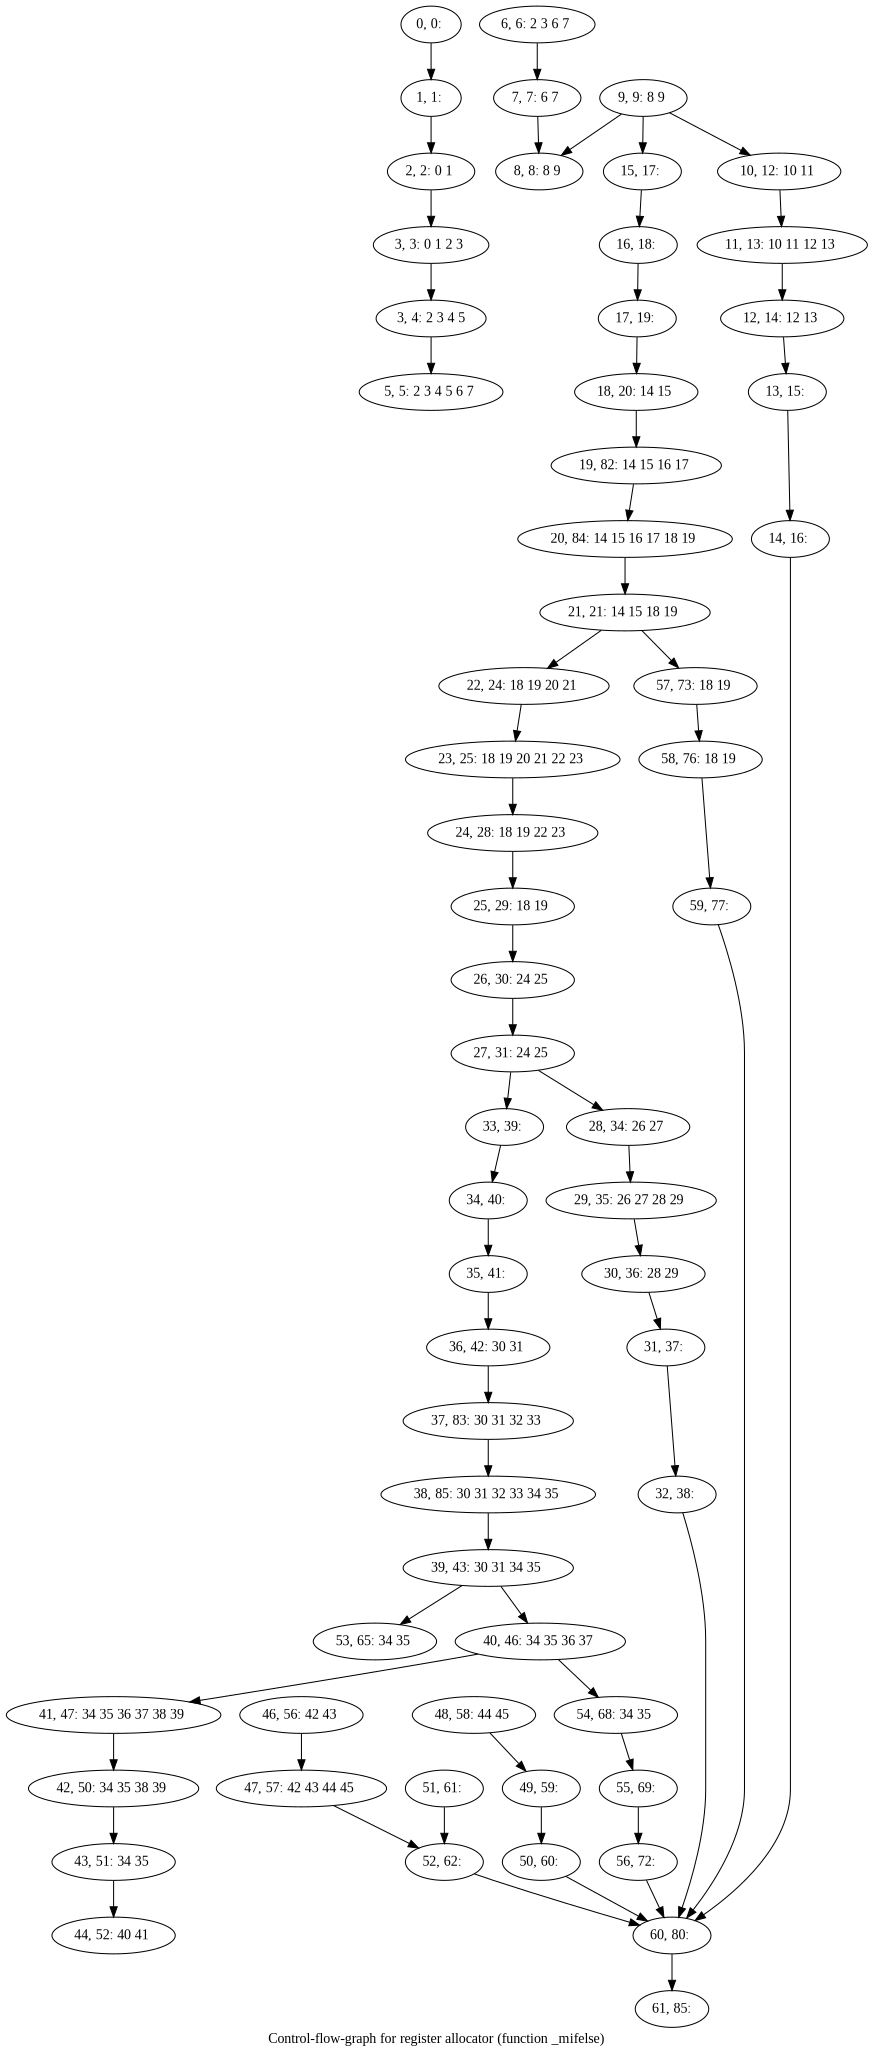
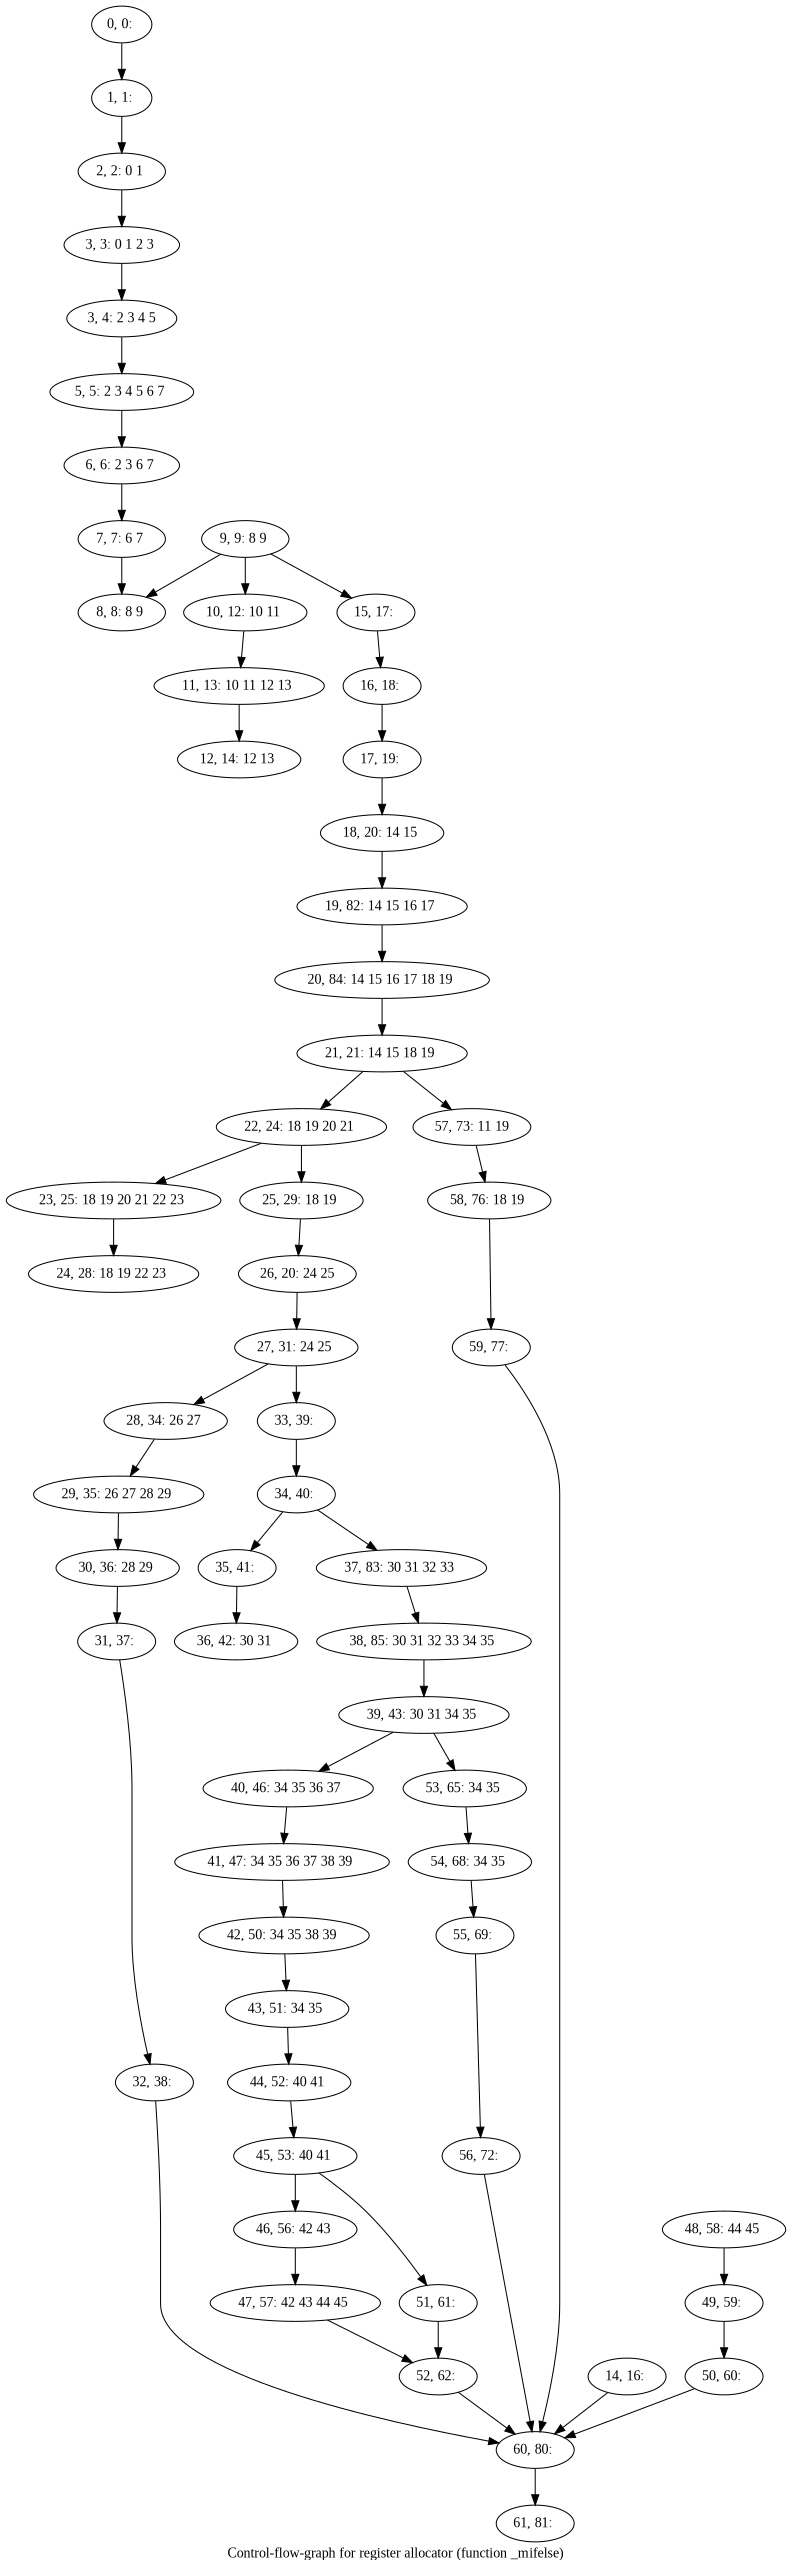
(787, 392) -> none
none -> (122, 424)
(695, 686) -> (472, 1127)
(513, 865) -> (301, 1159)
(513, 980) -> (297, 1274)
(488, 1379) -> (343, 1527)
(575, 1675) -> (467, 1820)
(672, 2009) -> (535, 2524)
none -> (295, 2156)
